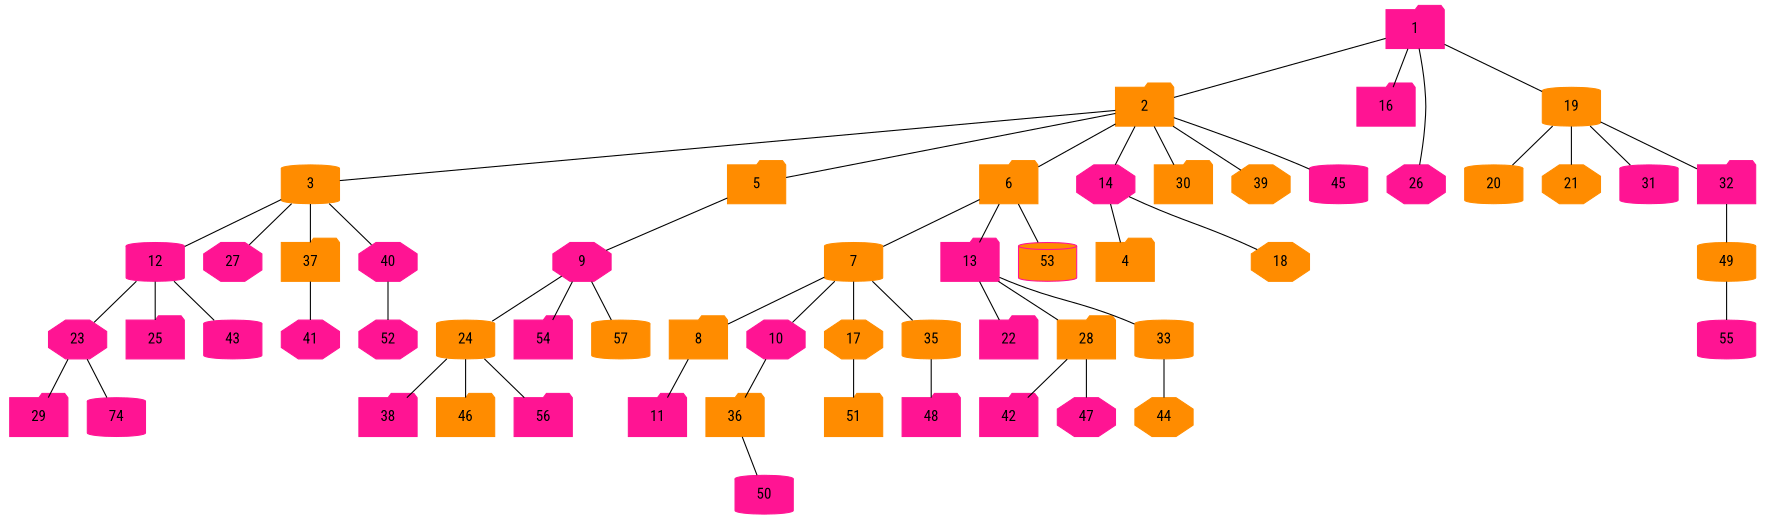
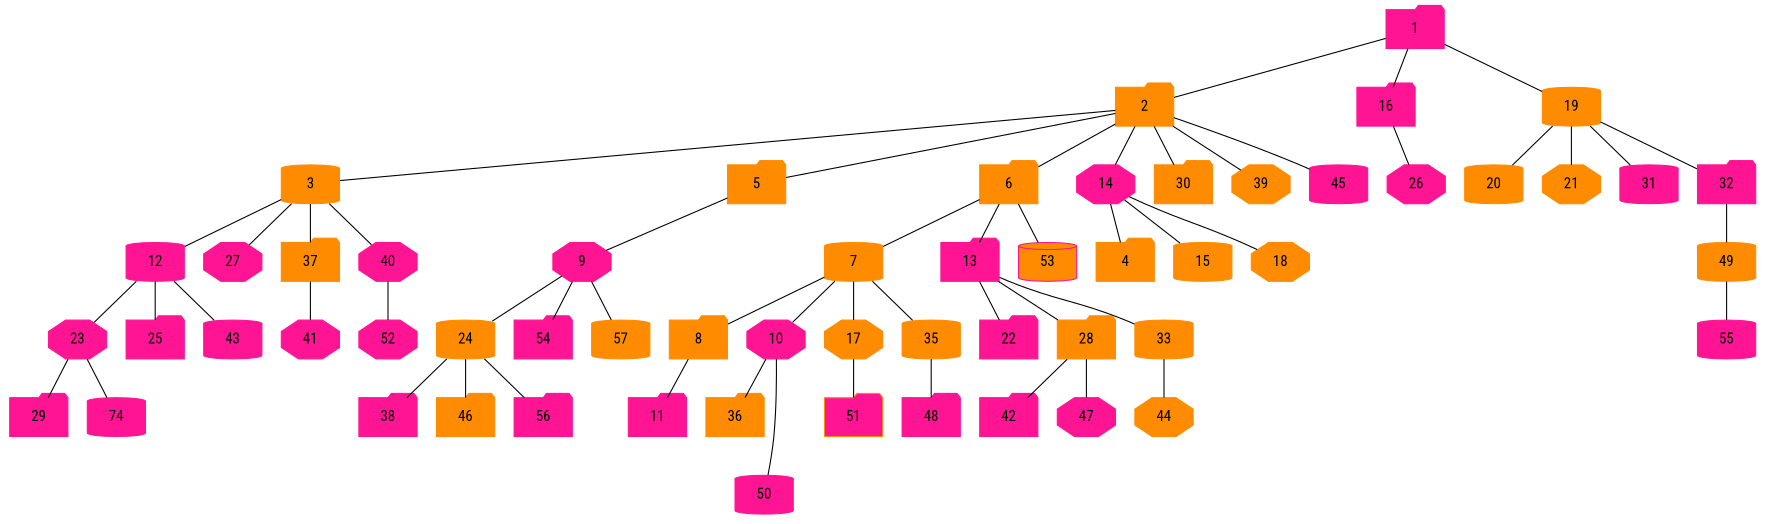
(1426, 107) -> (1401, 146)
none -> (1203, 262)
(854, 417) -> (854, 417)
(750, 456) -> (775, 417)
